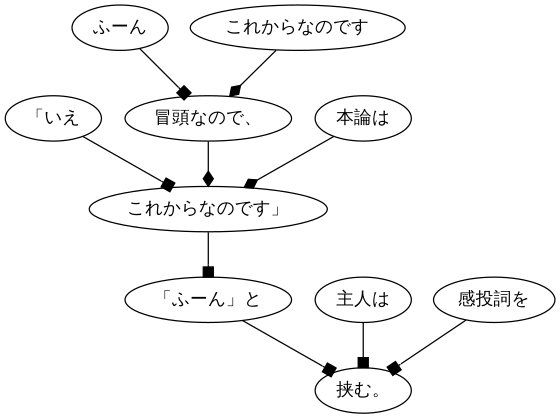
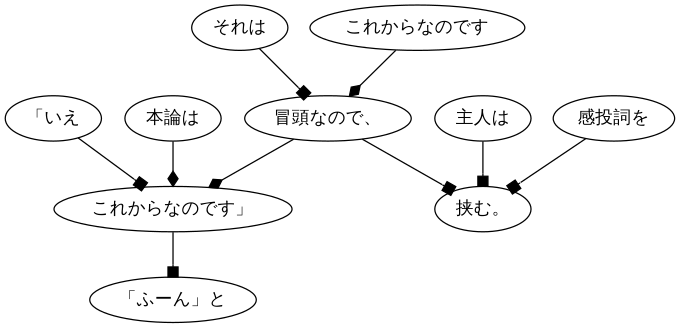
(120, 28) -> (240, 28)
(283, 343) -> (402, 162)
